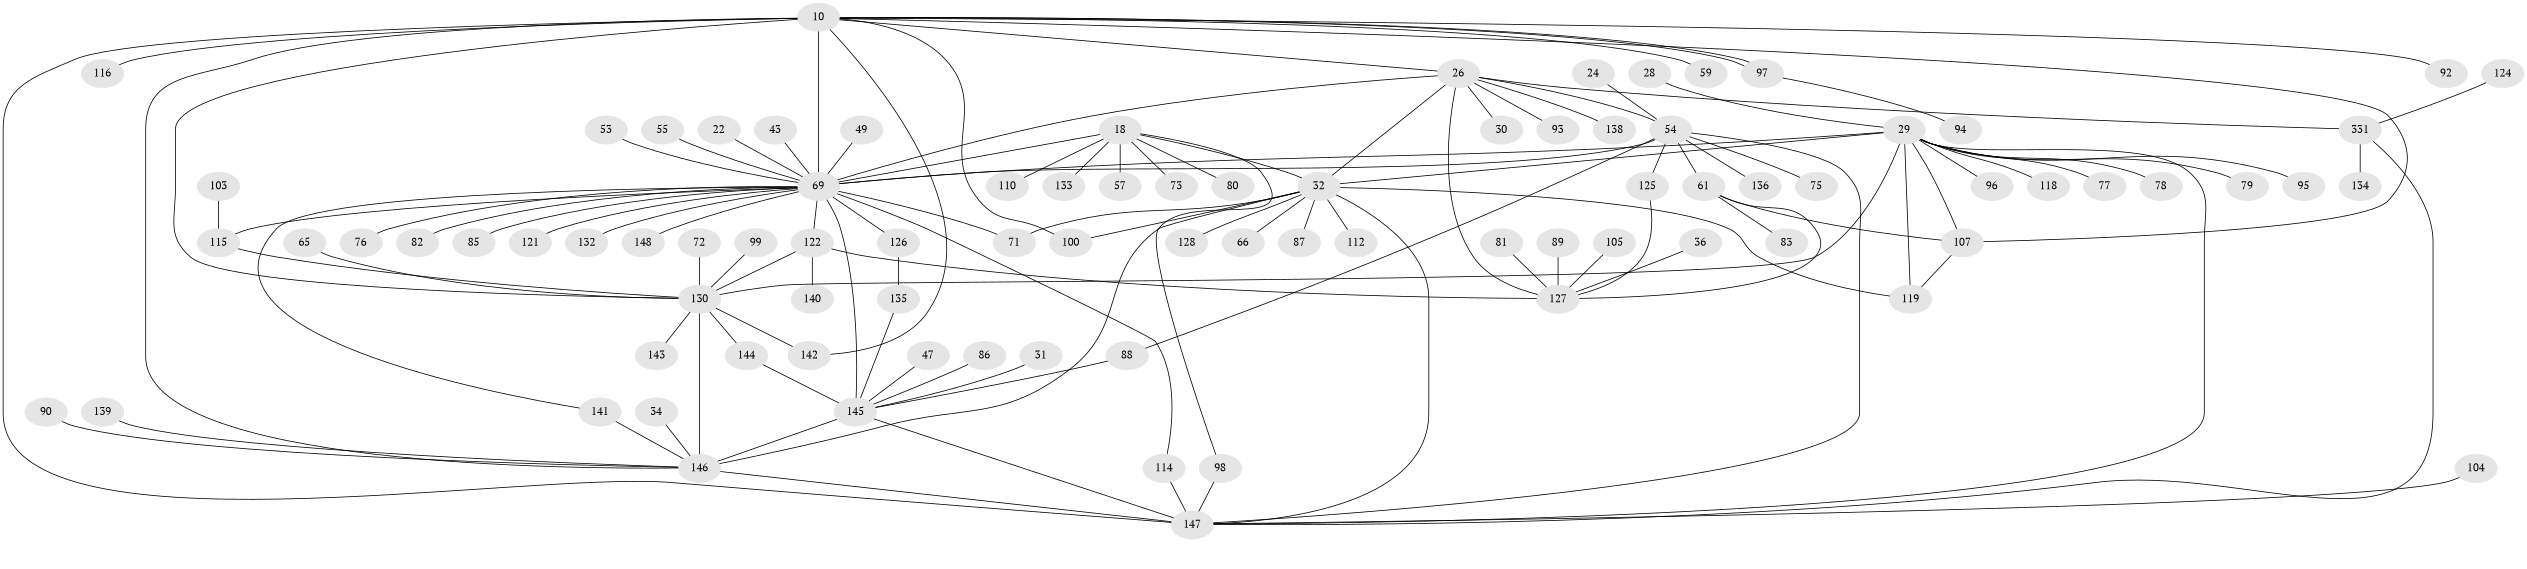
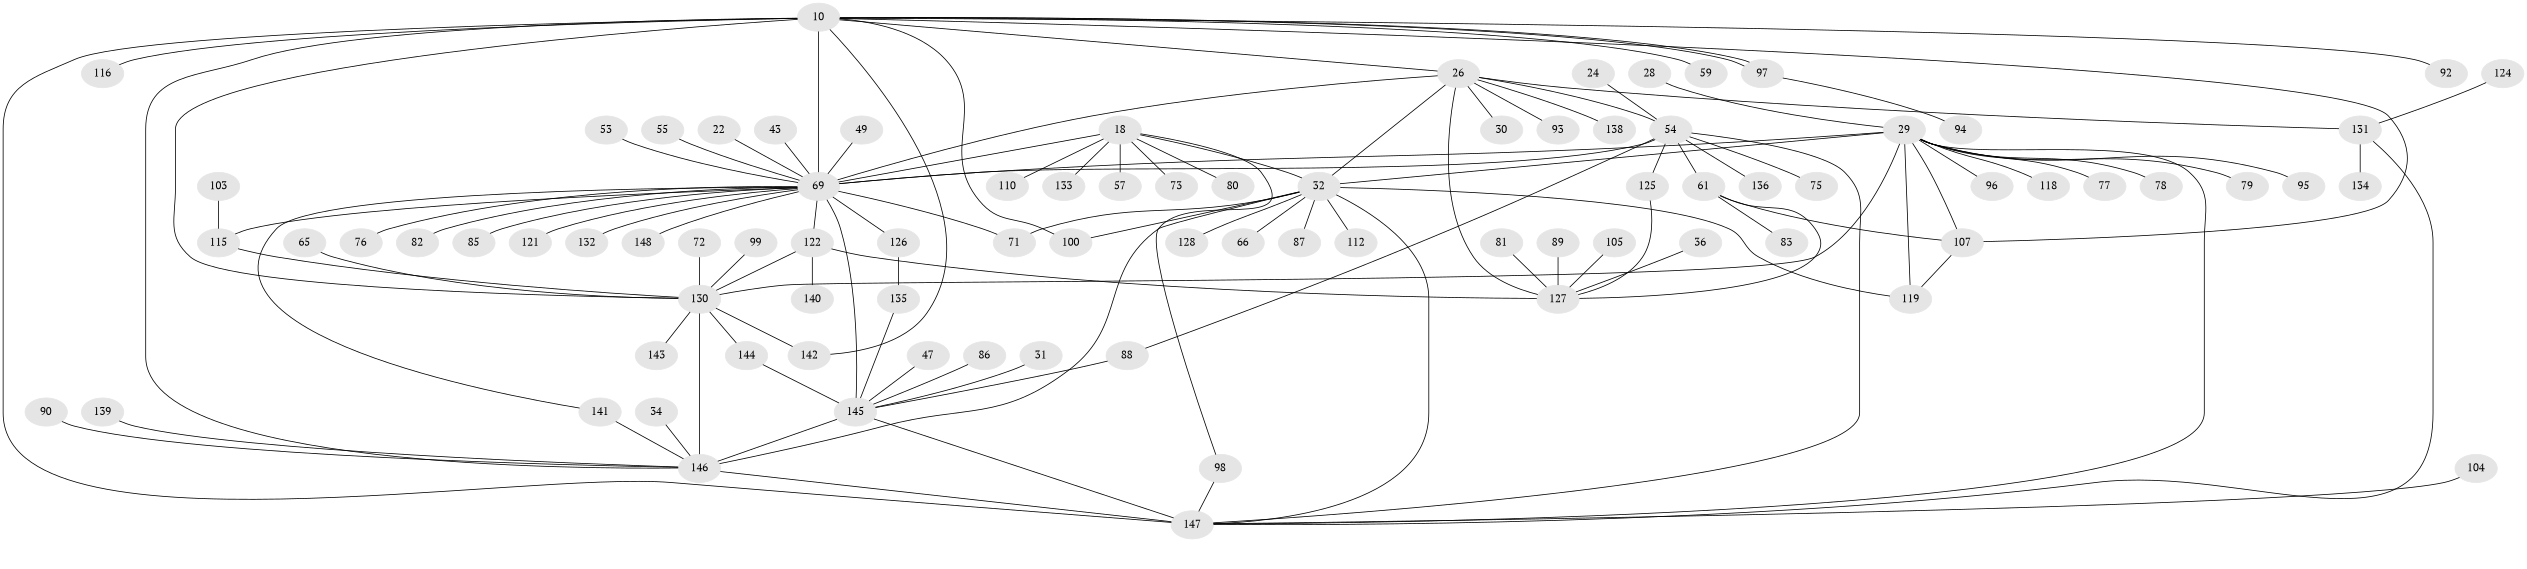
(2360, 130) -> (2360, 130)
(1164, 468) -> none
